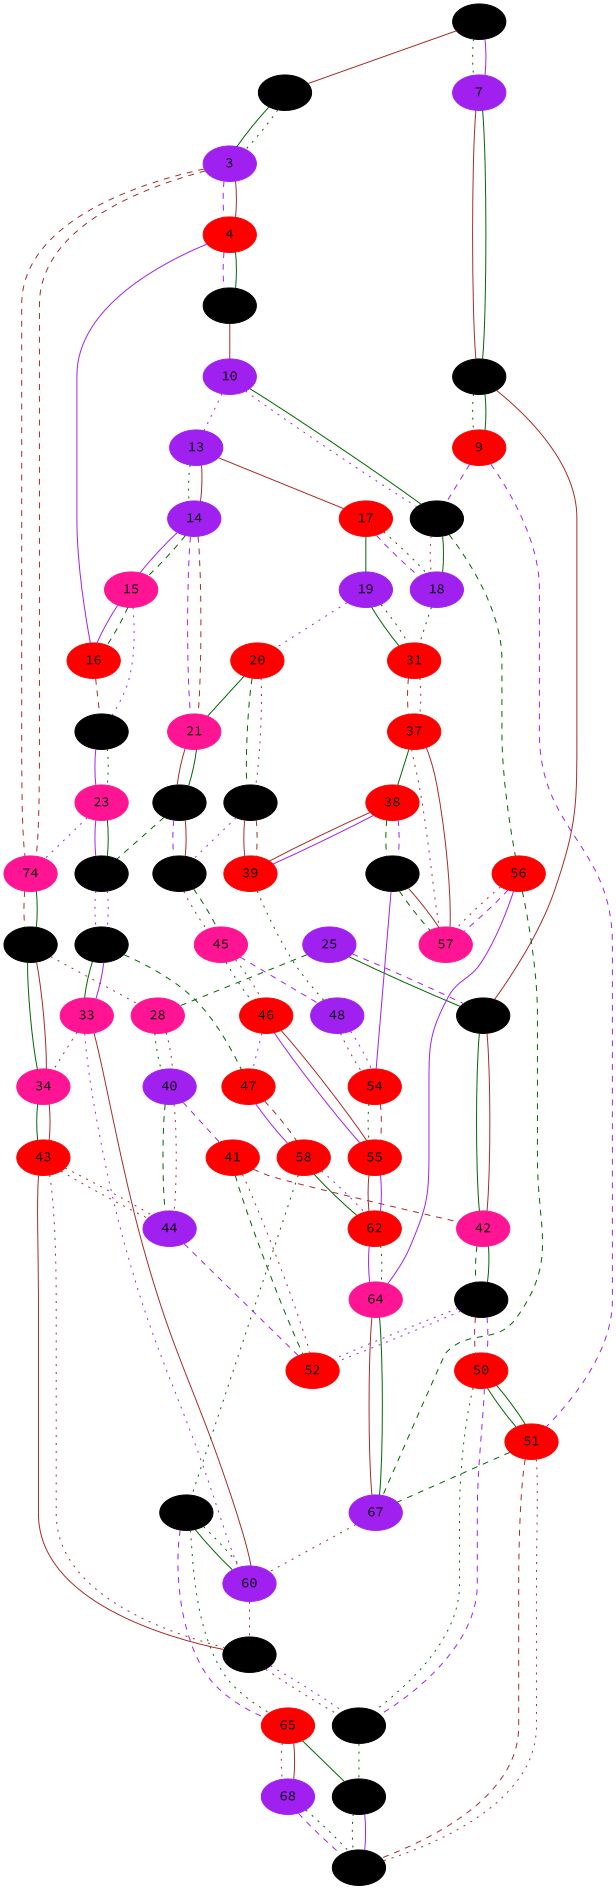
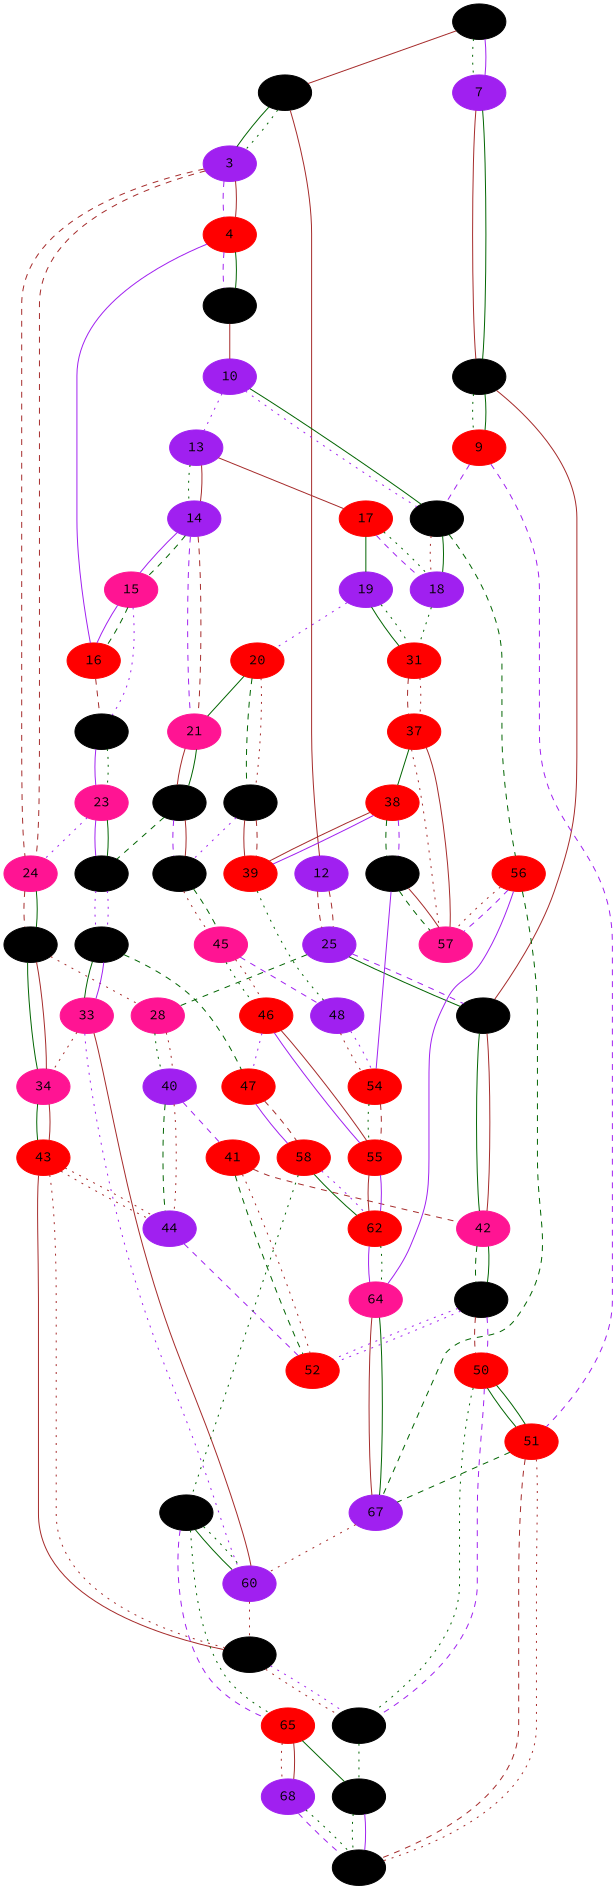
(31, 874) -> (31, 874)
none -> (321, 874)
